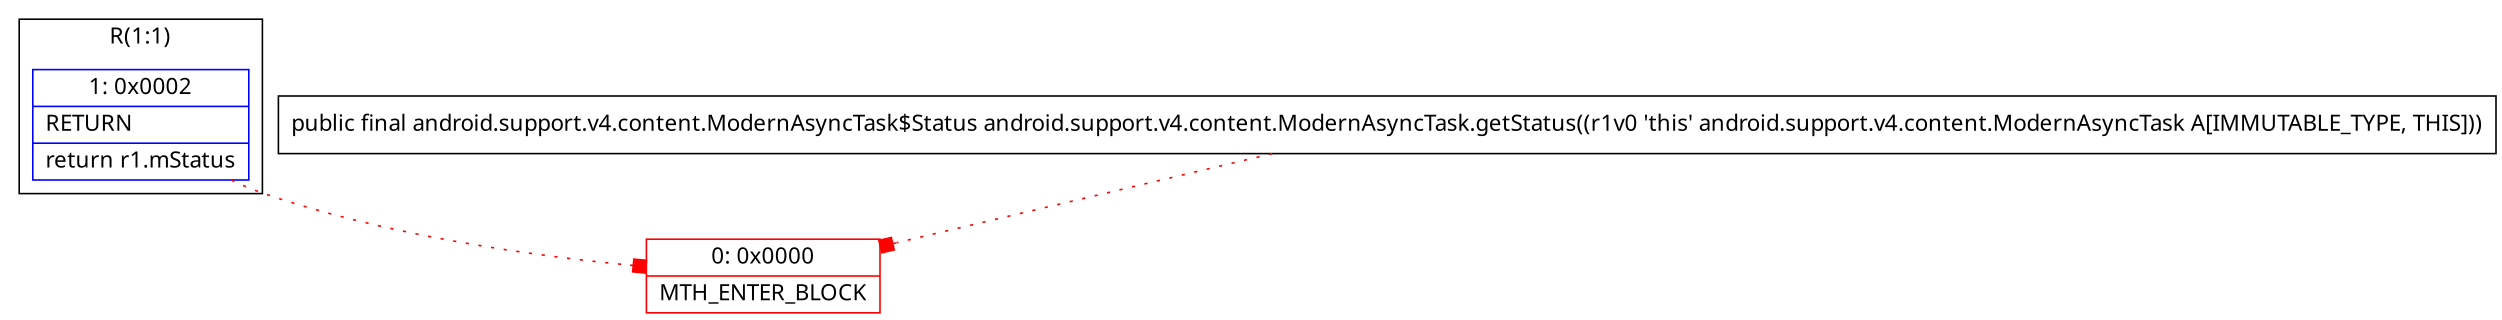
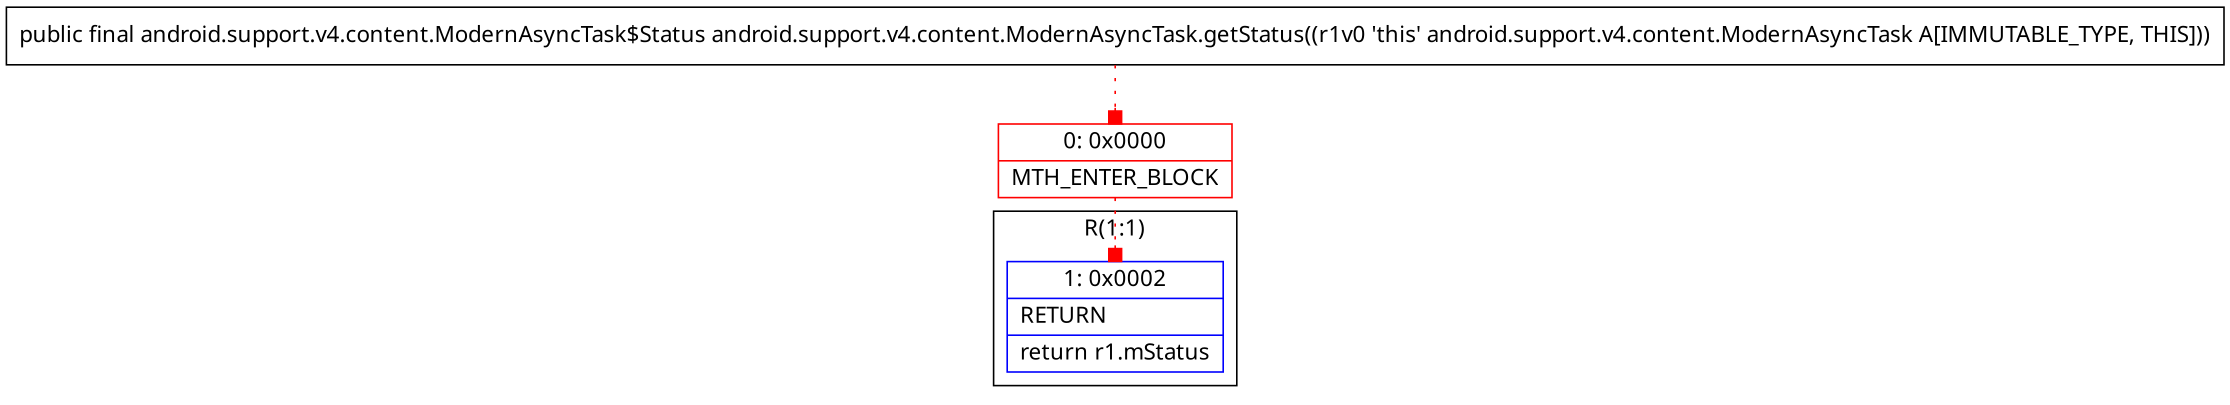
(428, 236) -> (1115, 222)
